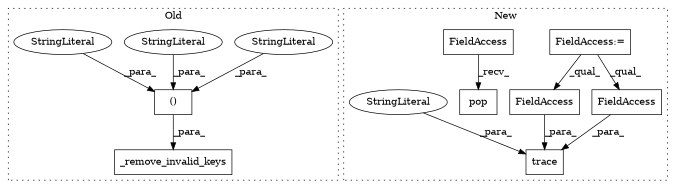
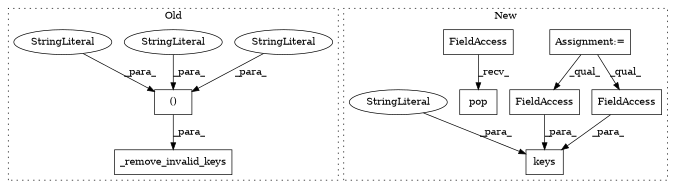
(590, 42) -> (590, 42)
(545, 162) -> (545, 162)
